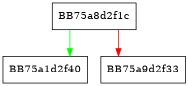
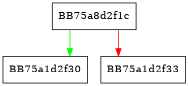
(45, 70) -> (45, 70)
(143, 70) -> (143, 70)
